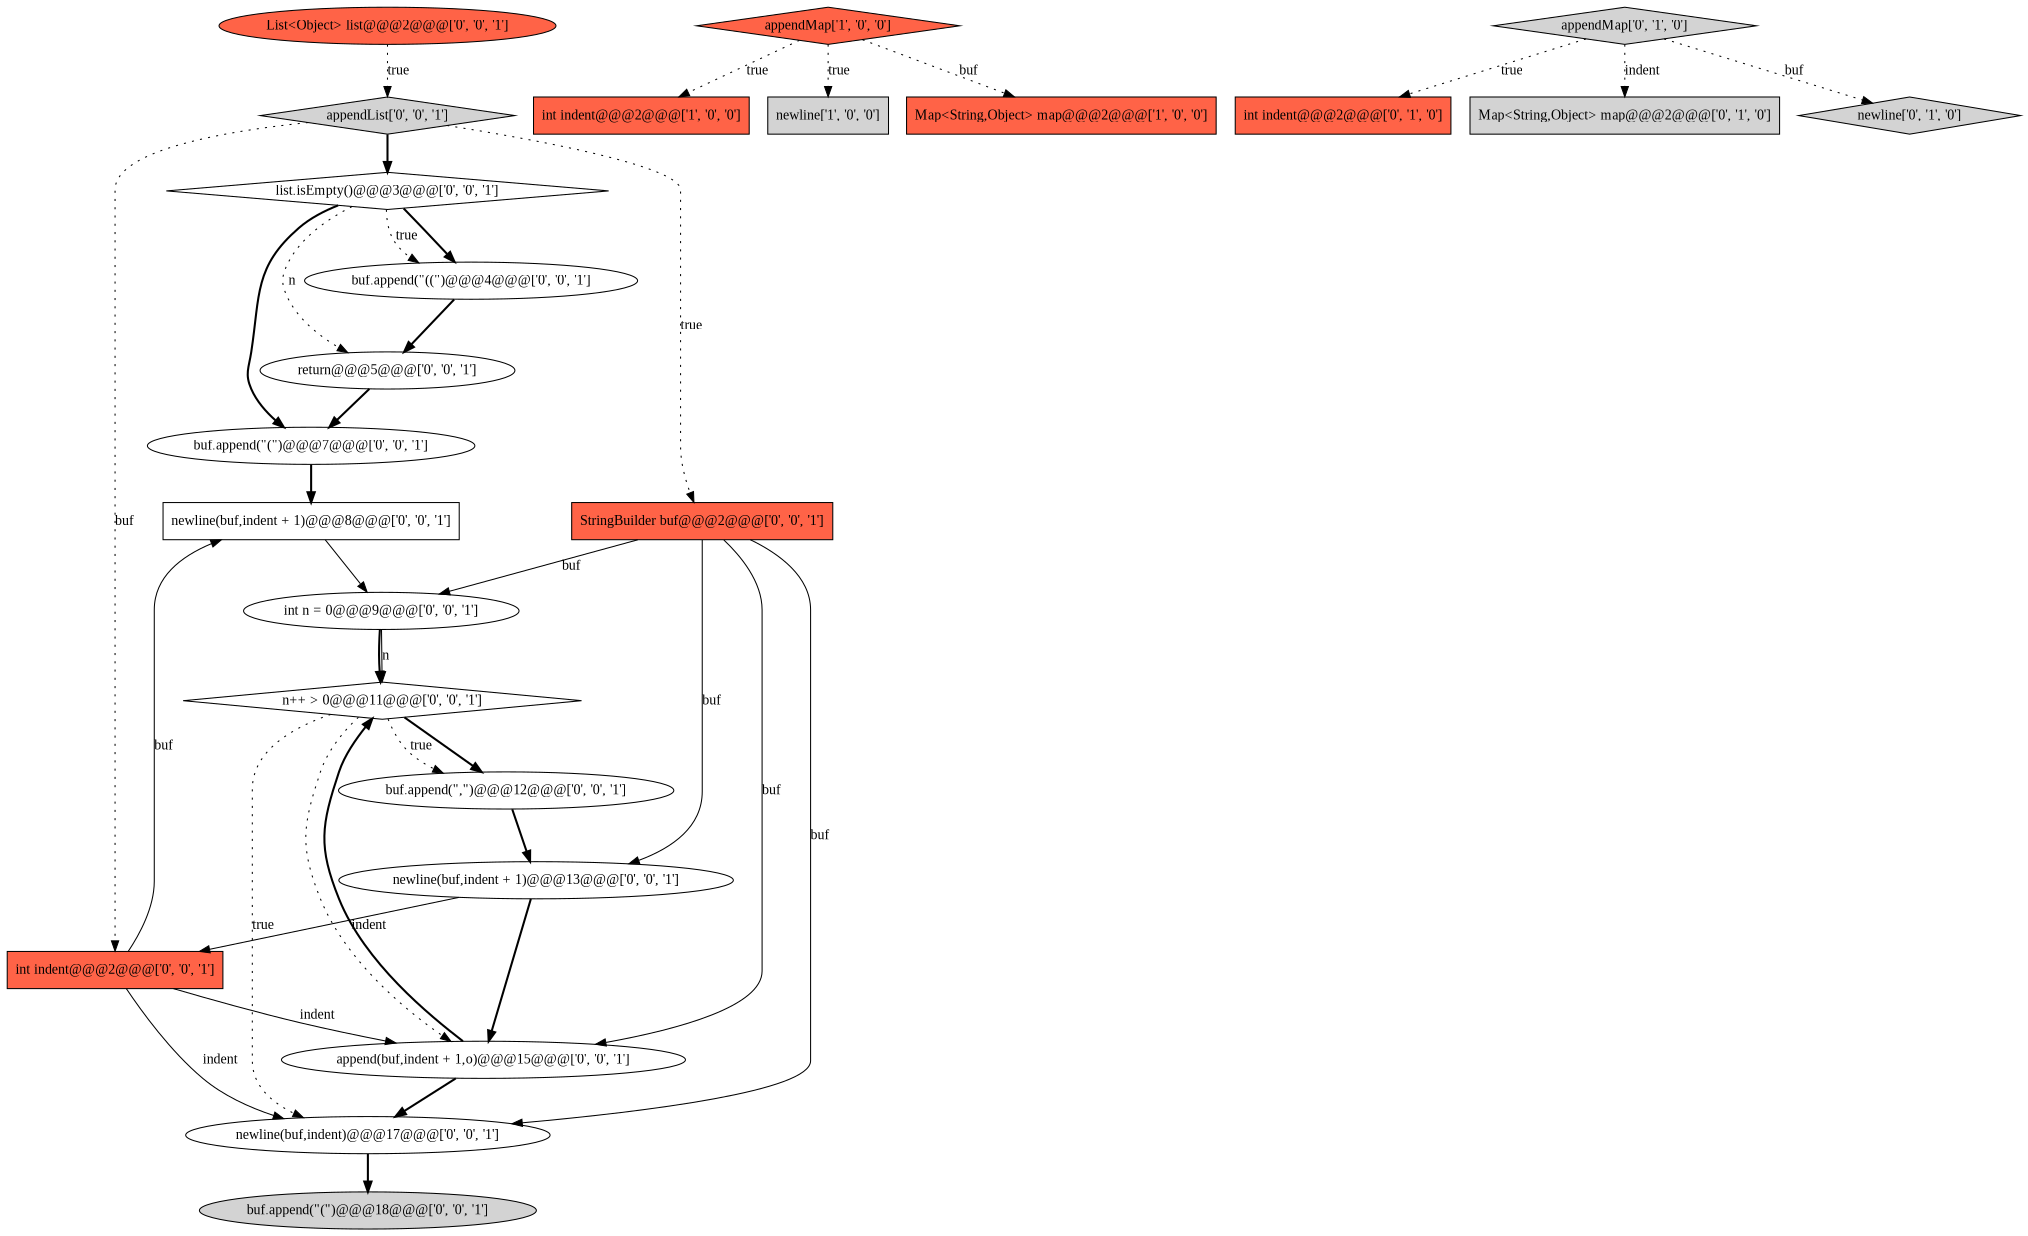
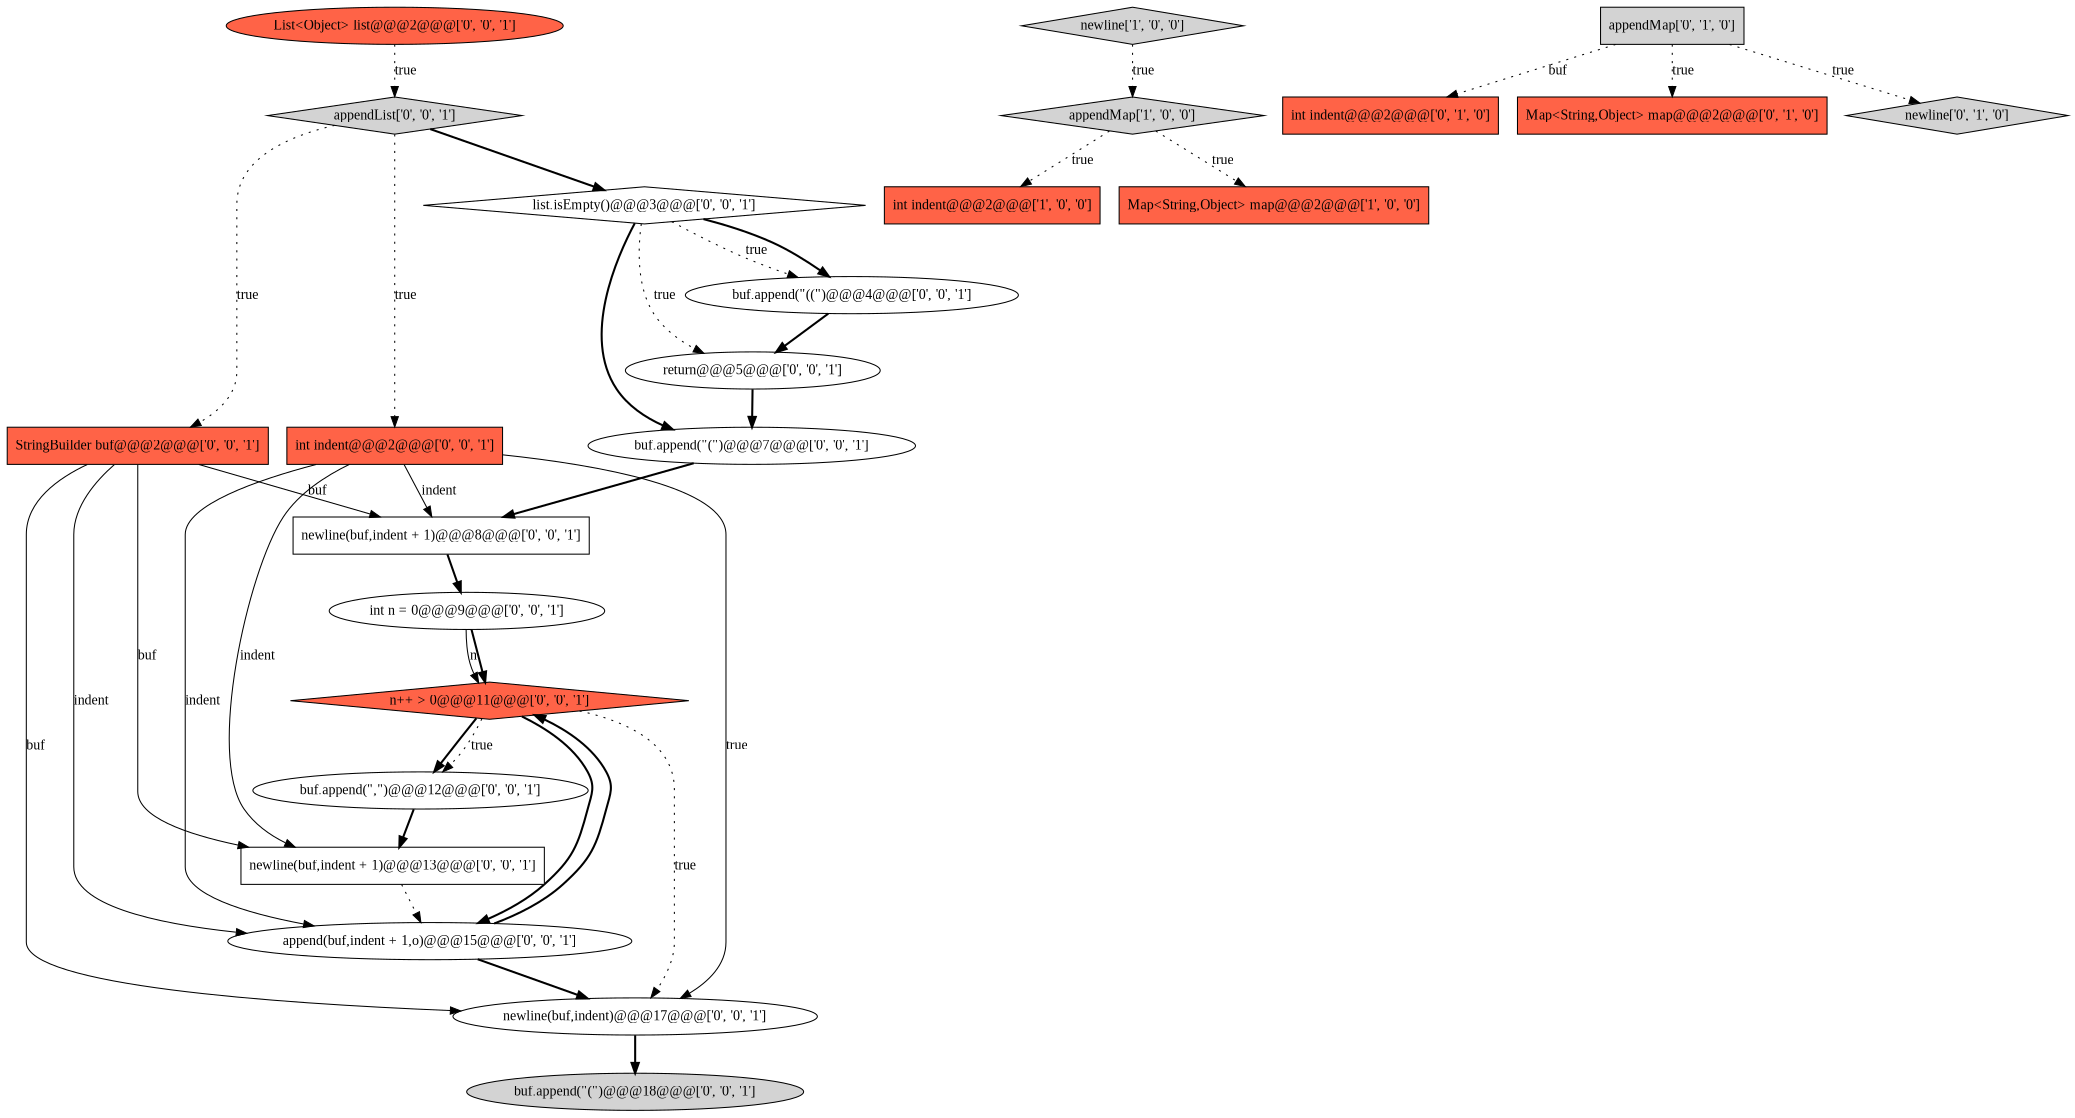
(828, 26) -> (1133, 116)
(1625, 26) -> (1672, 26)
(828, 66) -> (1133, 66)
(969, 71) -> (1223, 160)
(1512, 71) -> (1558, 71)
(1642, 71) -> (1684, 71)
(1795, 71) -> (1844, 71)
(828, 116) -> (1133, 26)
(1625, 116) -> (1672, 116)
(292, 281) -> (665, 295)
(125, 521) -> (406, 295)
(343, 562) -> (452, 568)
(544, 566) -> (284, 489)
(382, 701) -> (490, 701)
(164, 746) -> (439, 491)
(772, 790) -> (91, 701)
(536, 880) -> (393, 866)
(318, 893) -> (584, 823)
(341, 922) -> (240, 645)
(511, 965) -> (409, 899)
(220, 1060) -> (737, 746)
